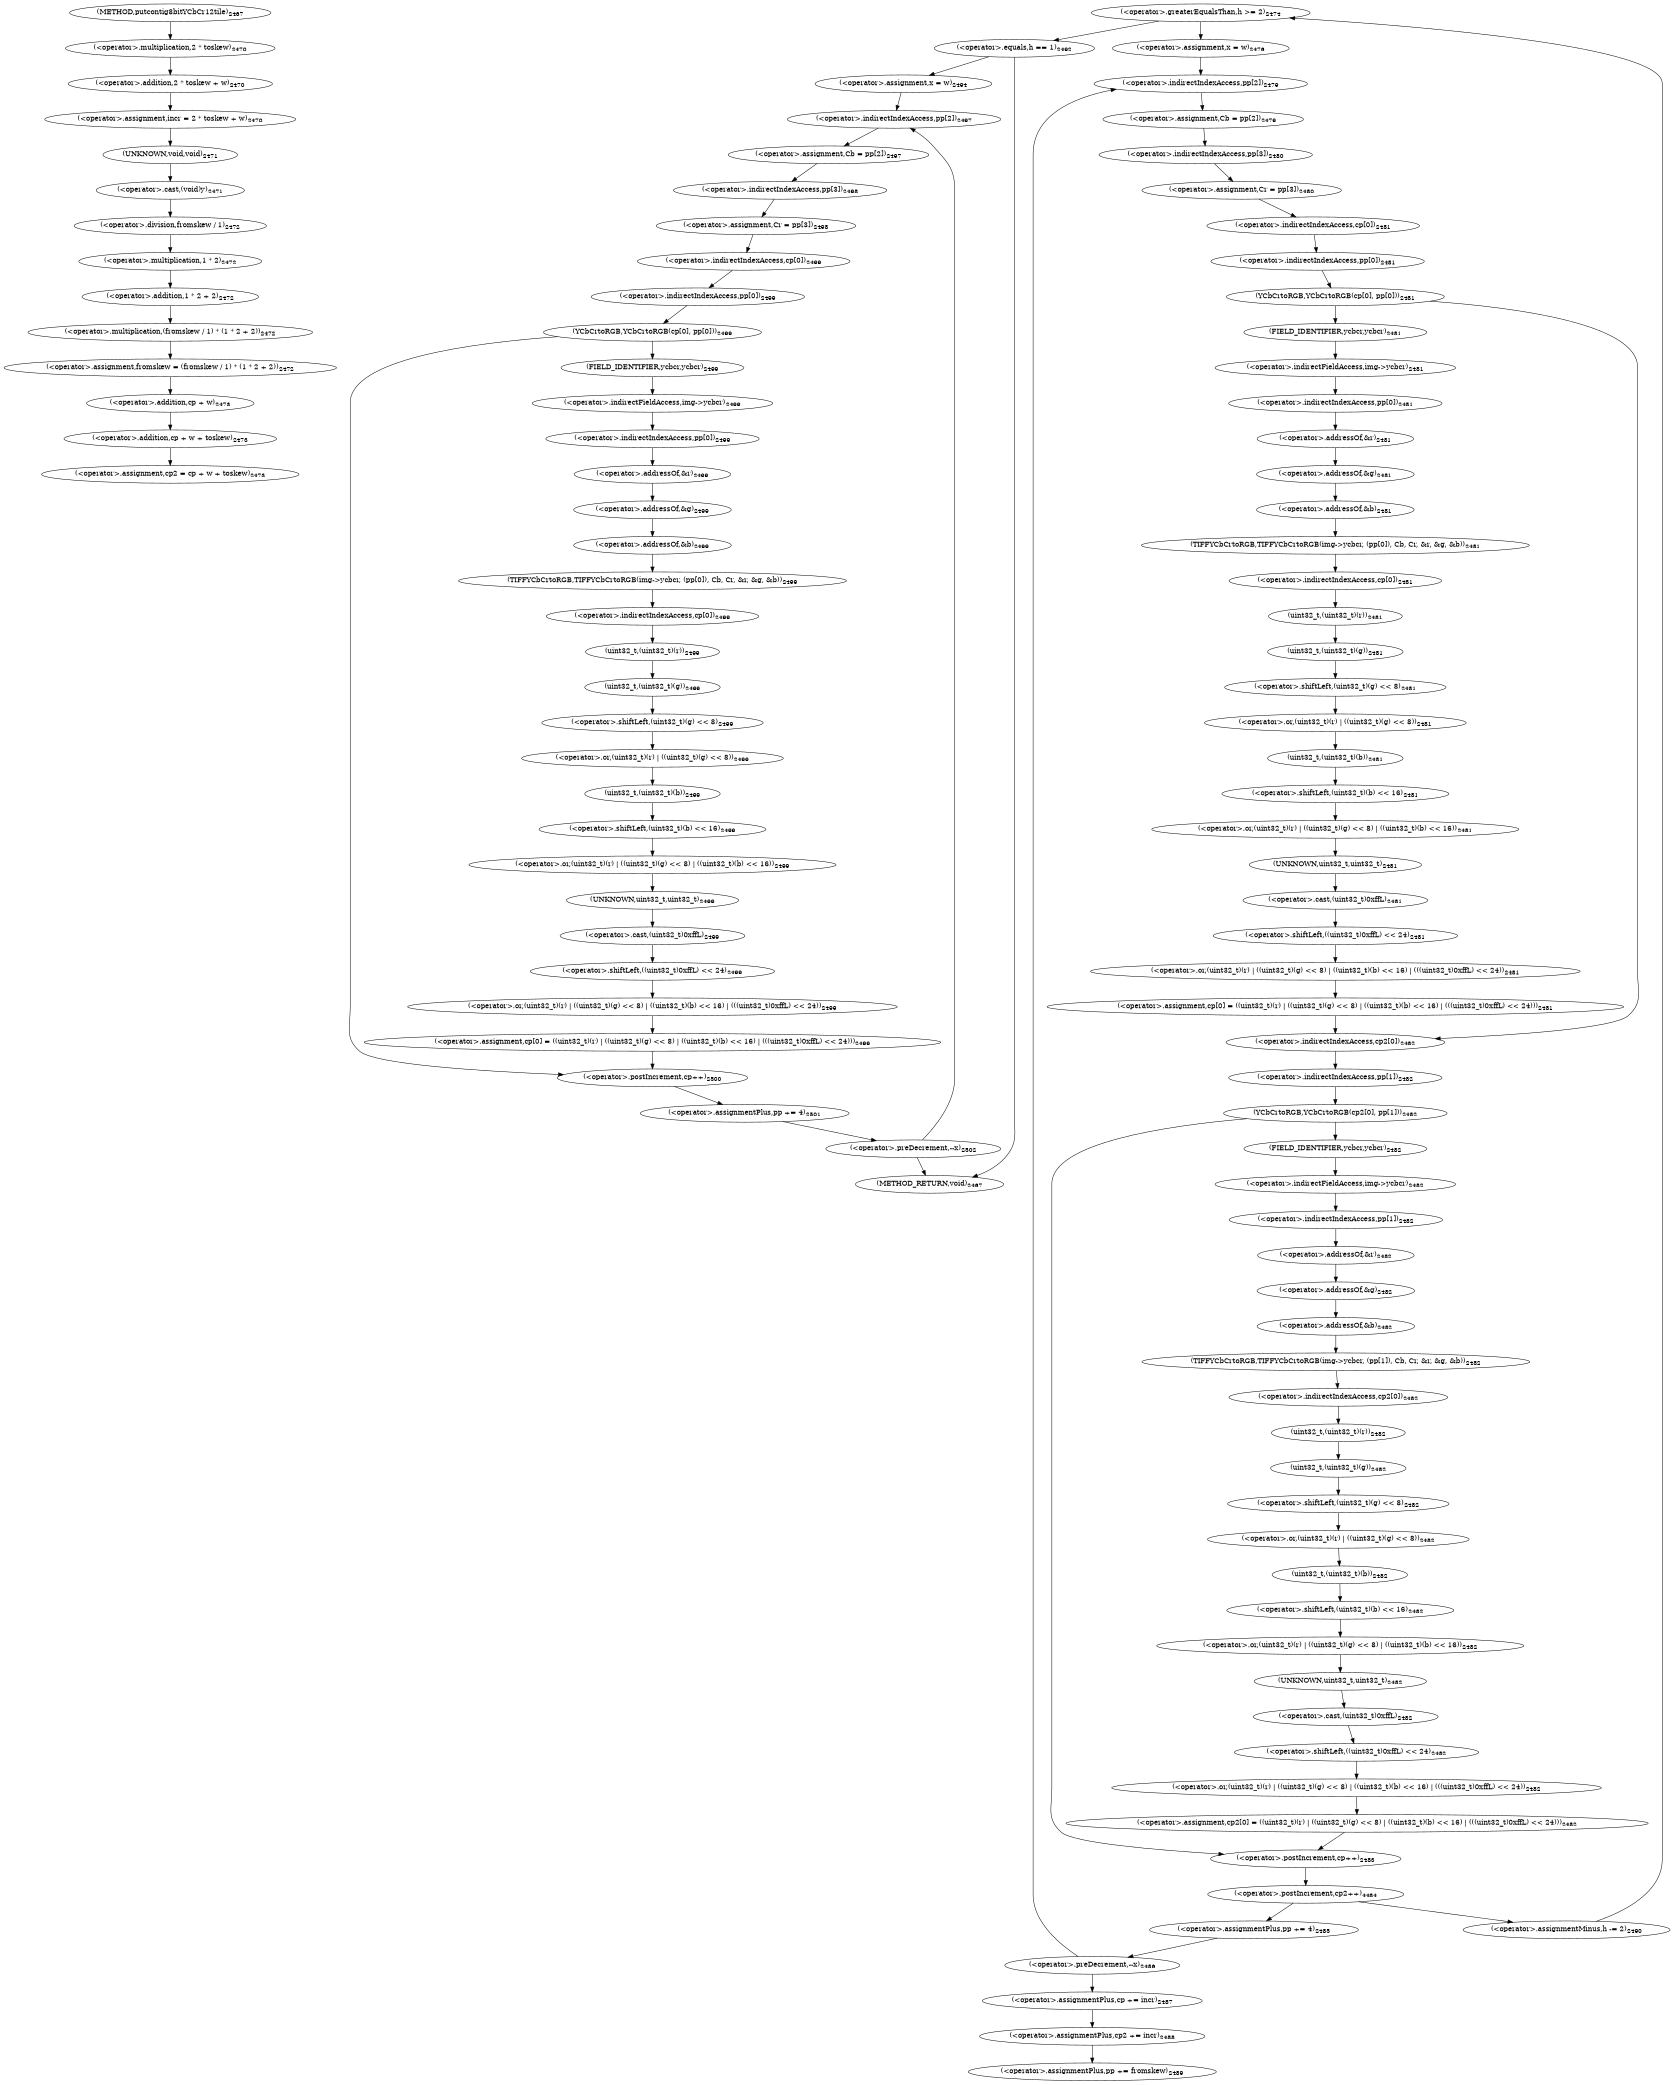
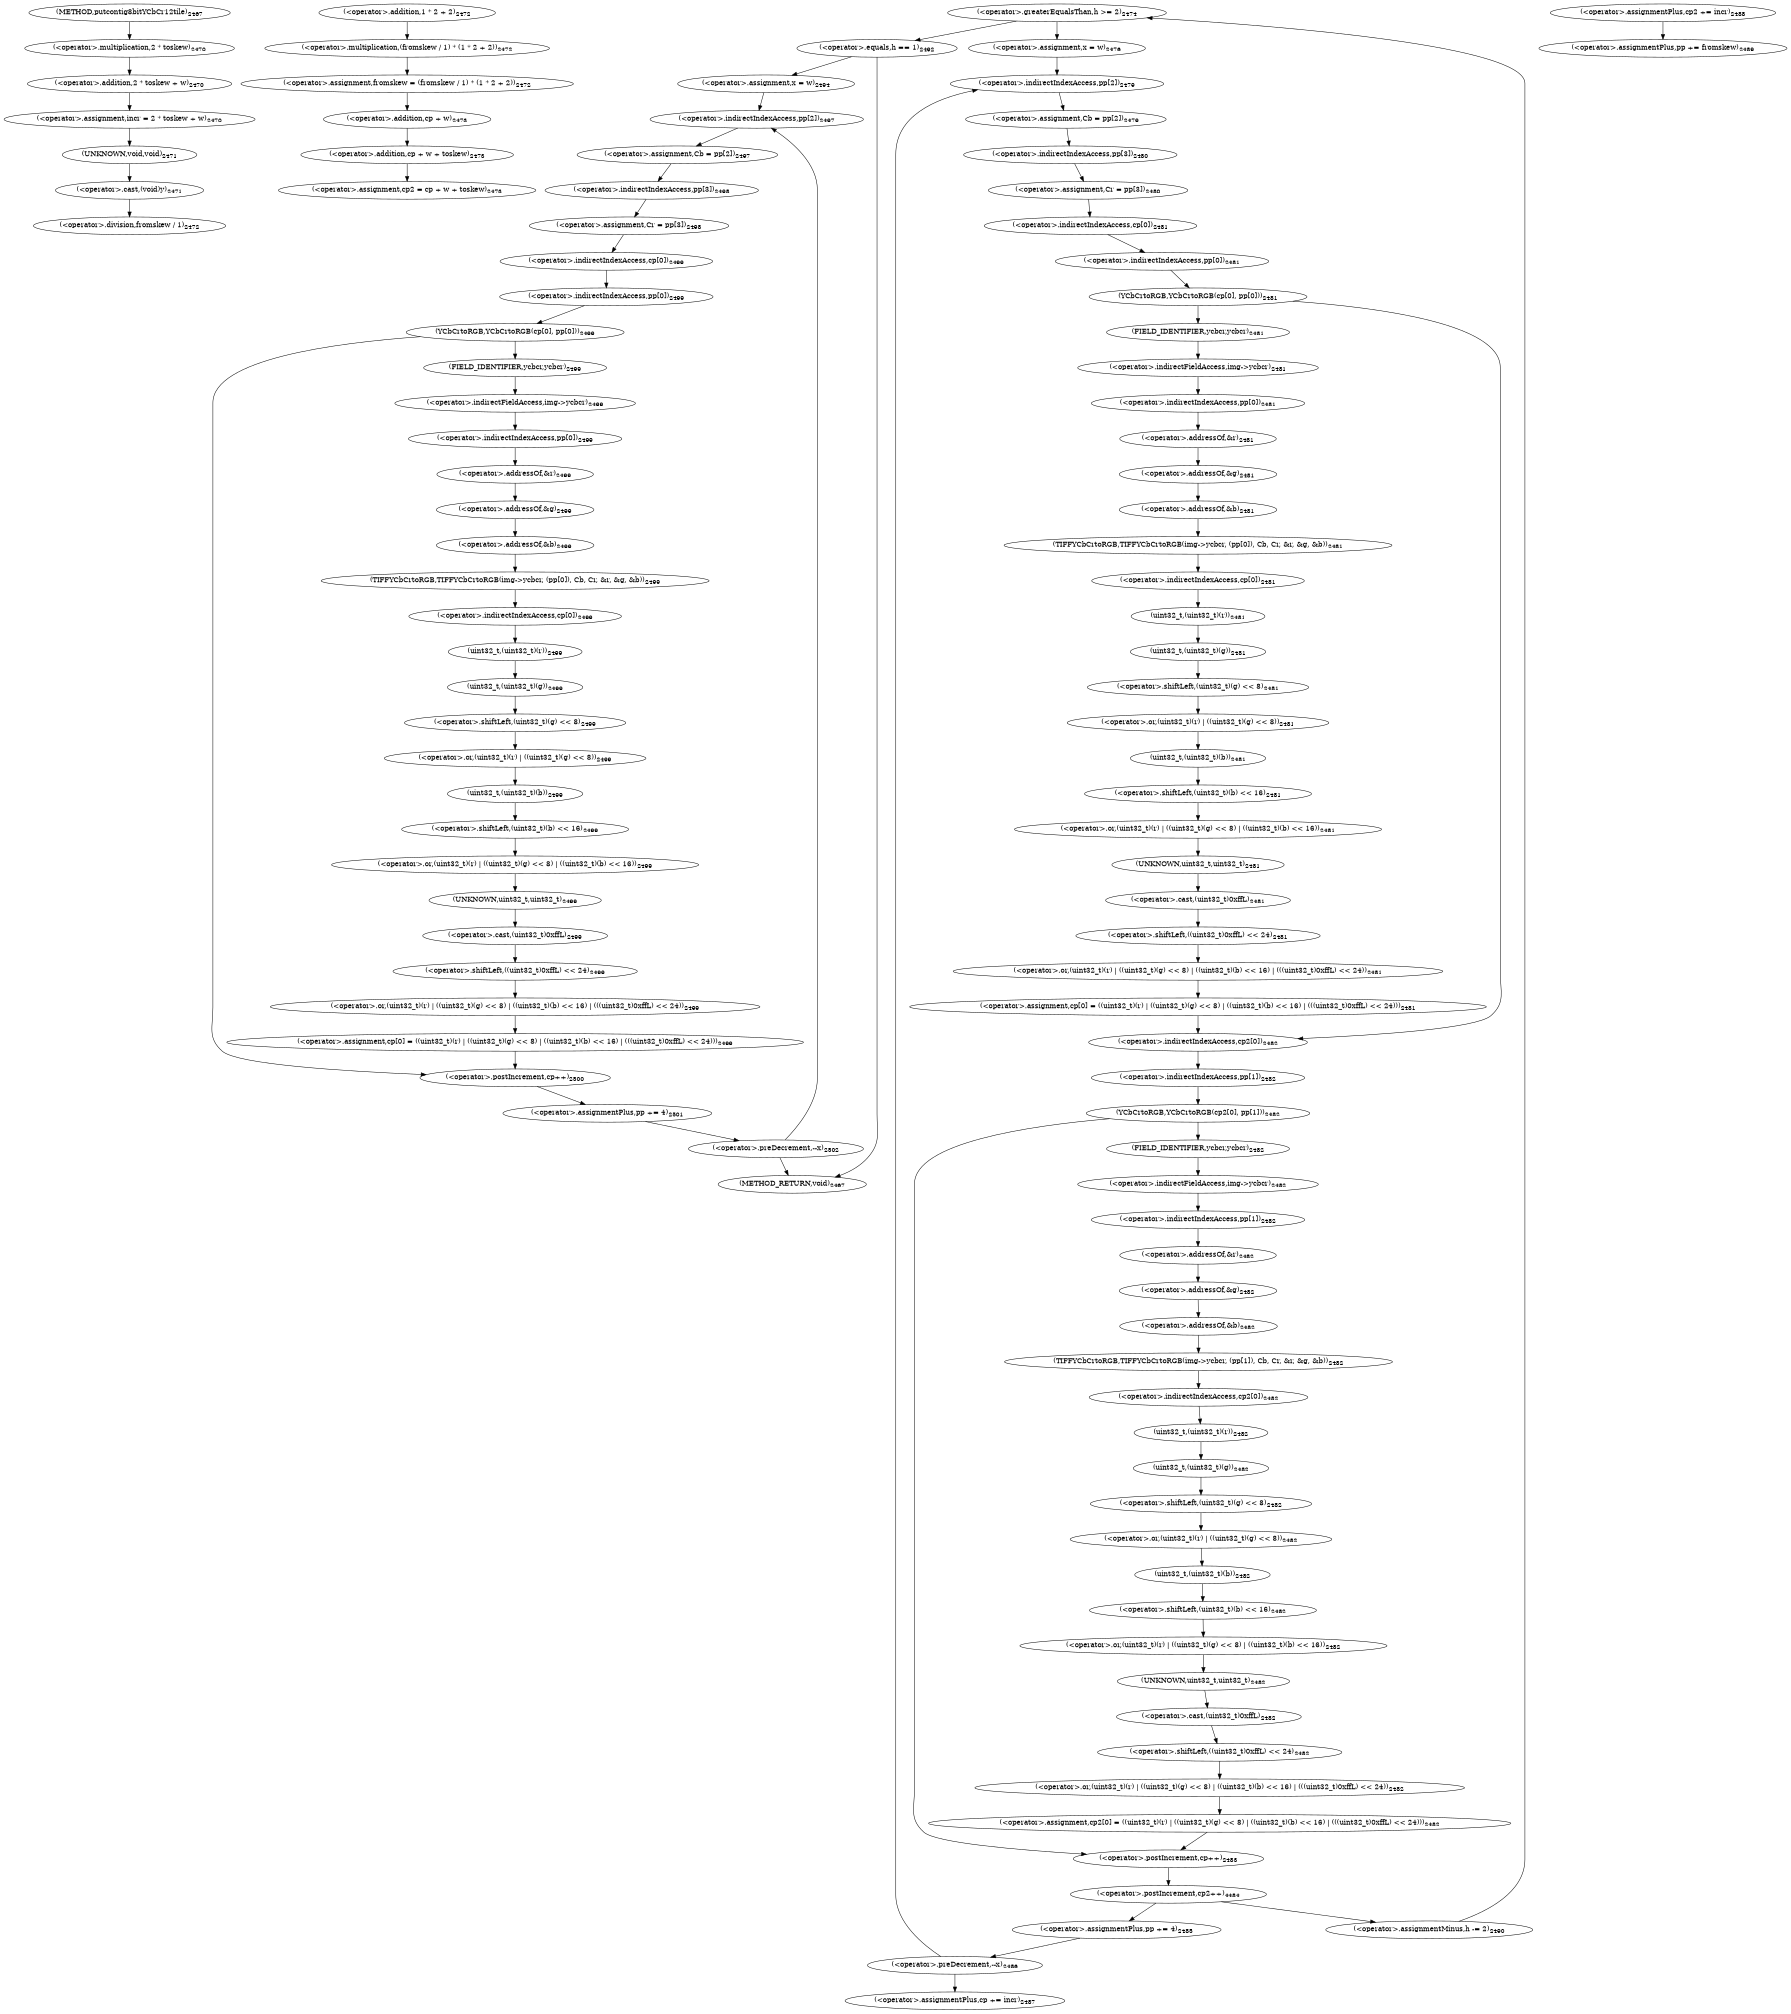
(170, 261) -> none
(1092, 2016) -> none
